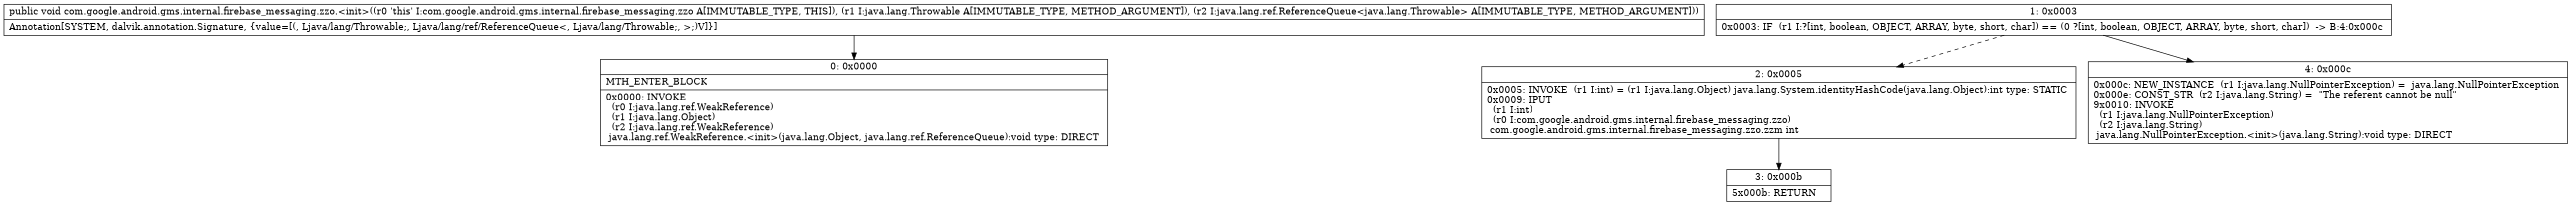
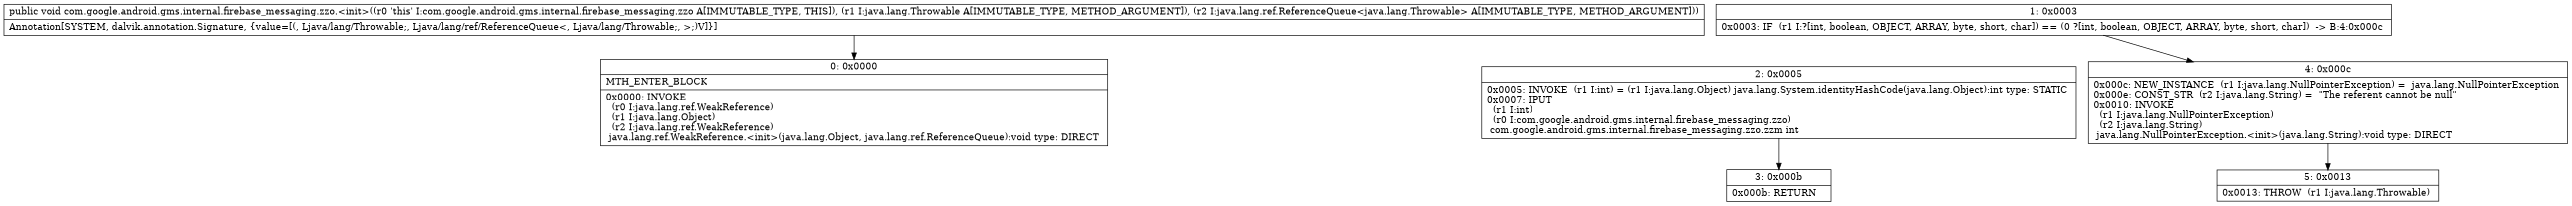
(1954, 50) -> none
(1523, 100) -> (1523, 100)
(2137, 105) -> (2137, 105)
none -> (2328, 186)
(1779, 193) -> (1779, 193)
